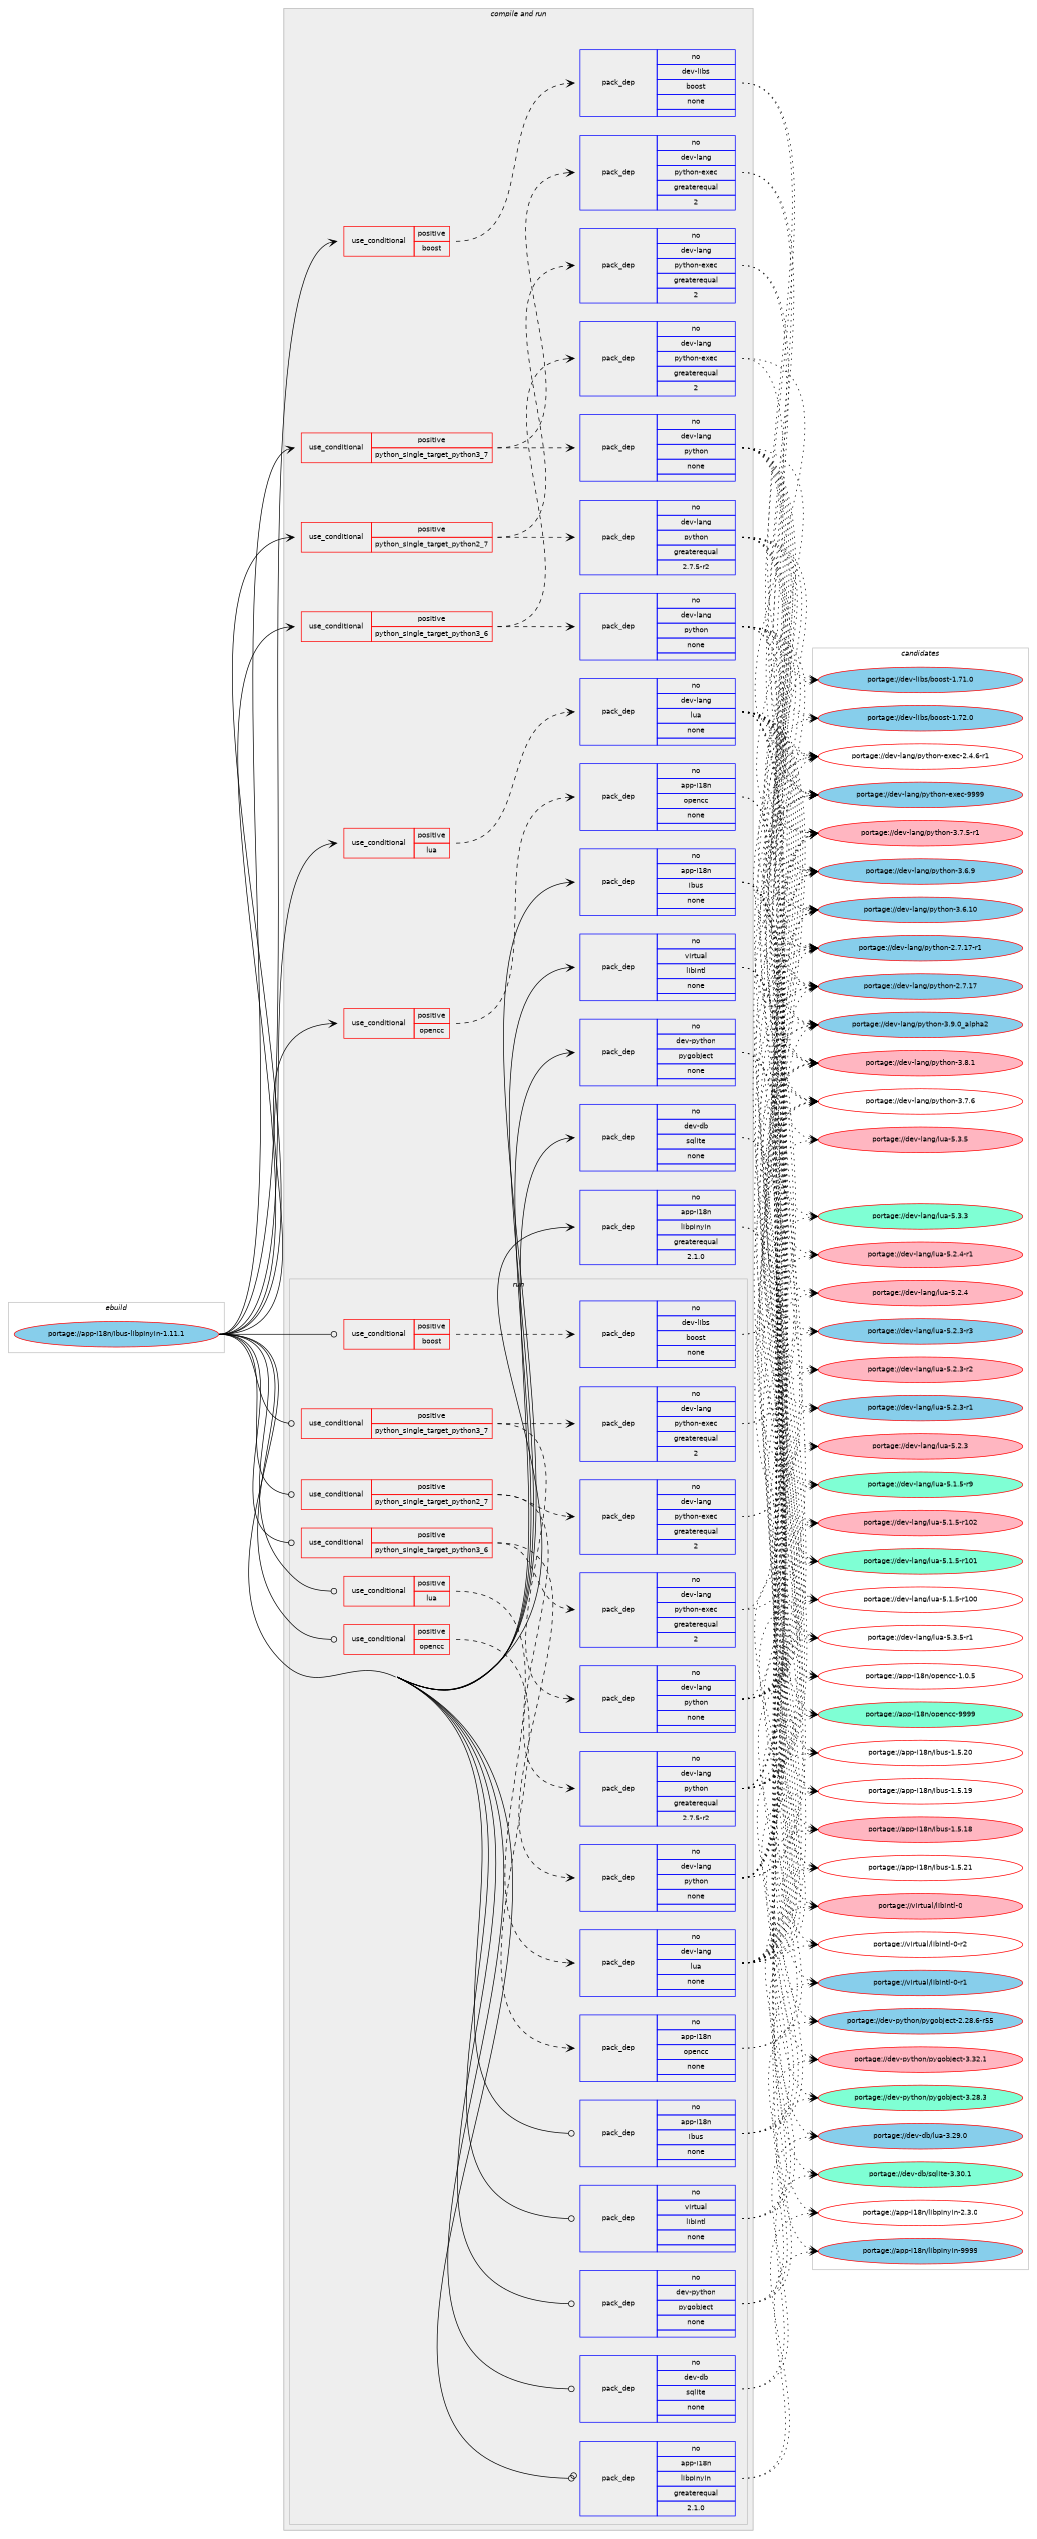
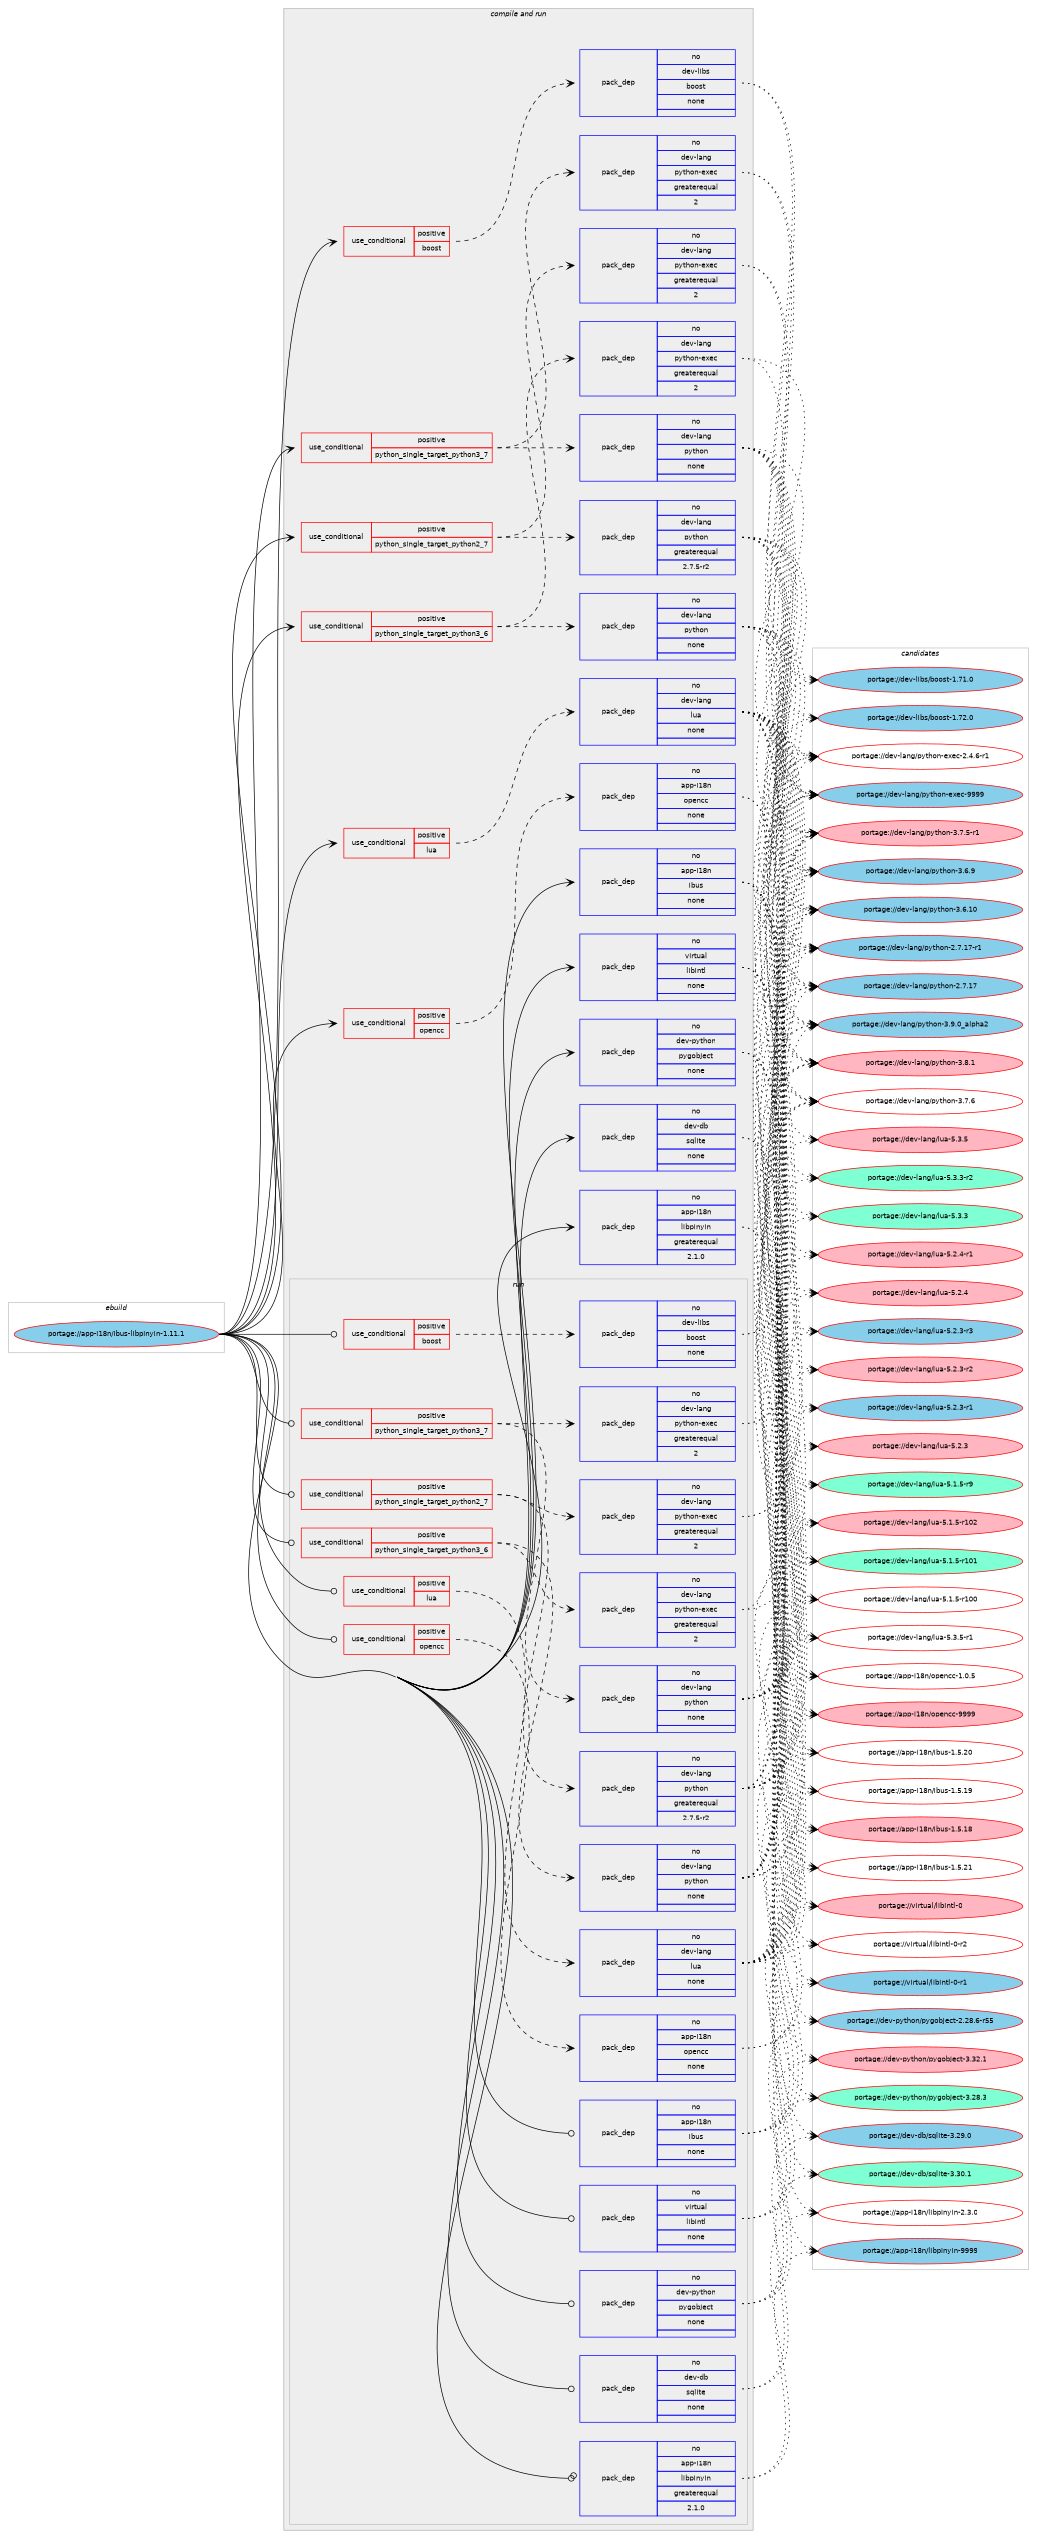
none -> (921, 1178)
(921, 1715) -> (921, 1715)
(921, 2136) -> (921, 2136)
